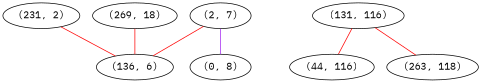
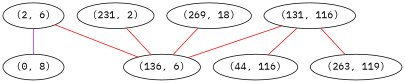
(221, 16) -> (33, 16)
none -> (235, 42)
(433, 67) -> (356, 67)
